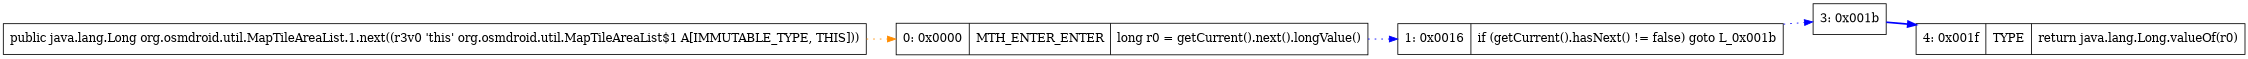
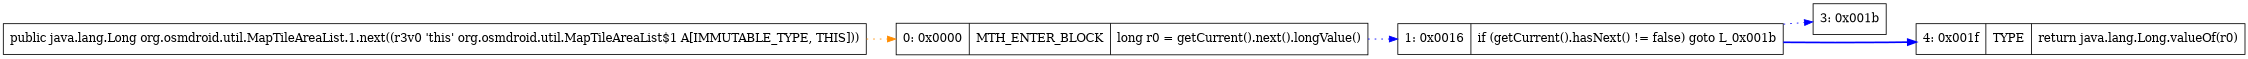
(1897, 23) -> (1845, 43)
(1040, 39) -> (1040, 39)
